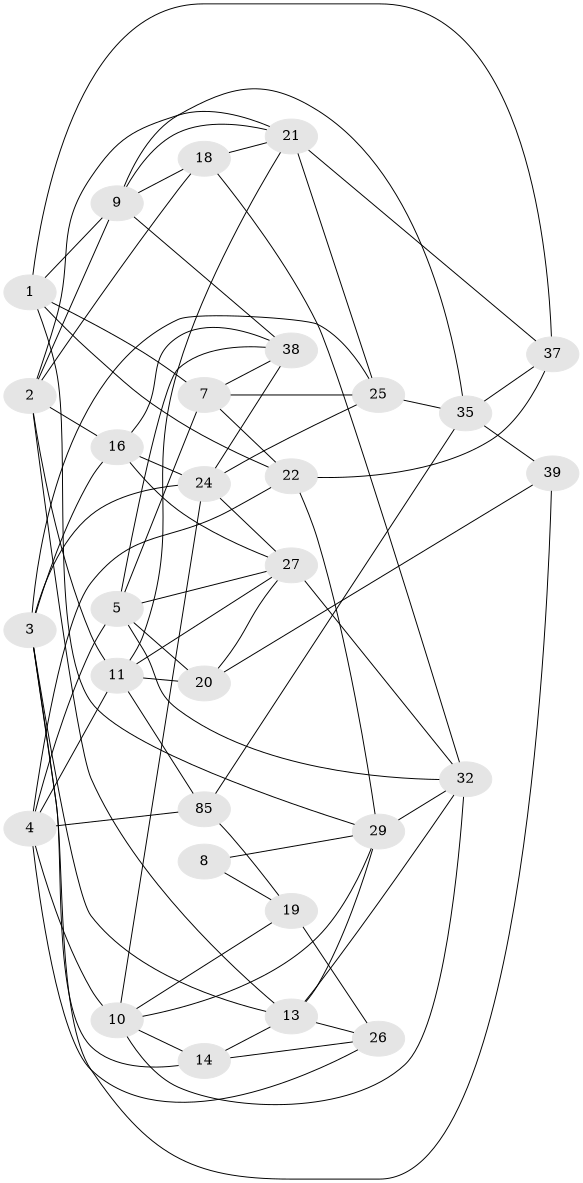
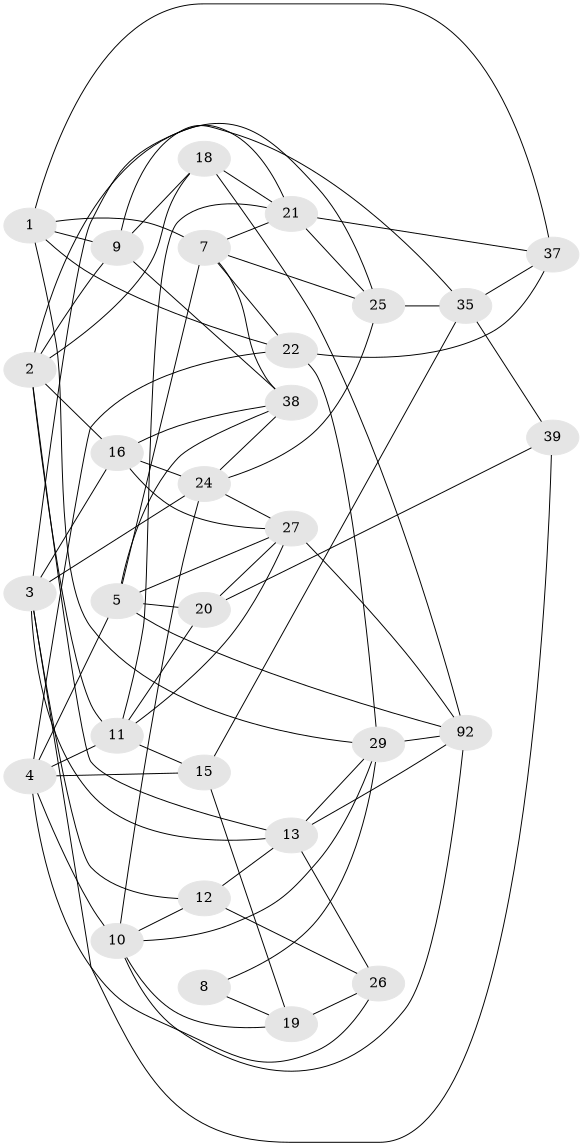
(185, 130) -> (248, 231)
(466, 779) -> (466, 733)
(204, 809) -> (204, 773)
(204, 1061) -> (204, 898)
